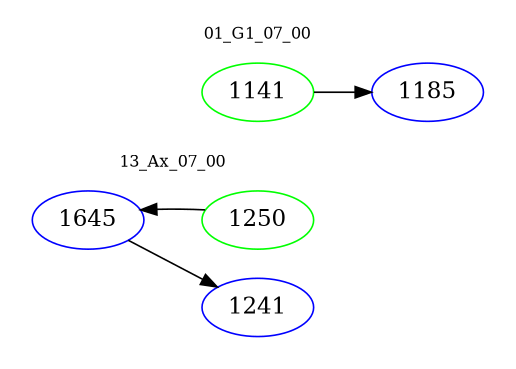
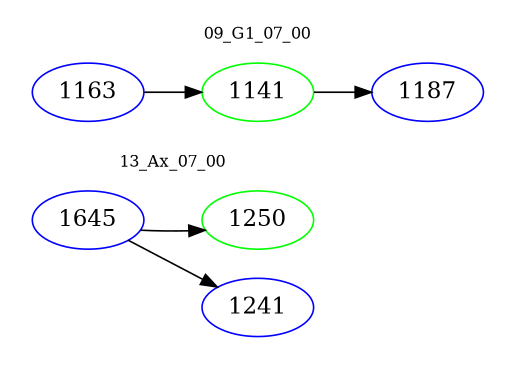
(258, 35) -> (258, 35)
none -> (88, 92)
(428, 92) -> (428, 92)
(181, 209) -> (165, 231)
